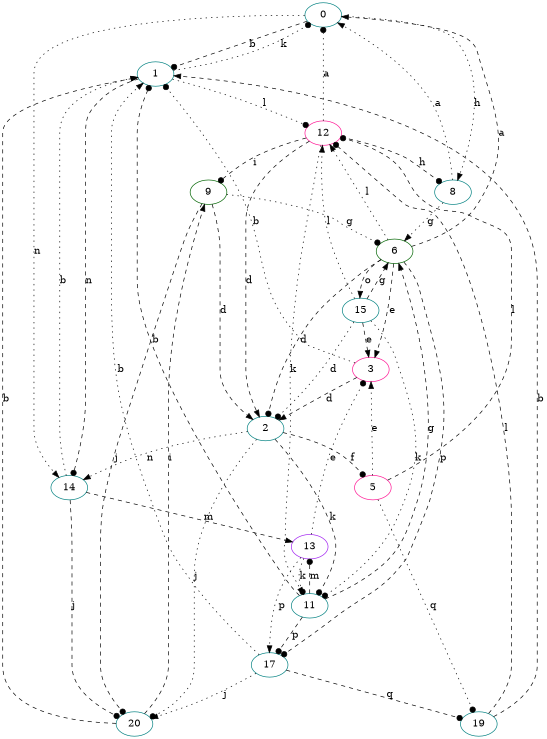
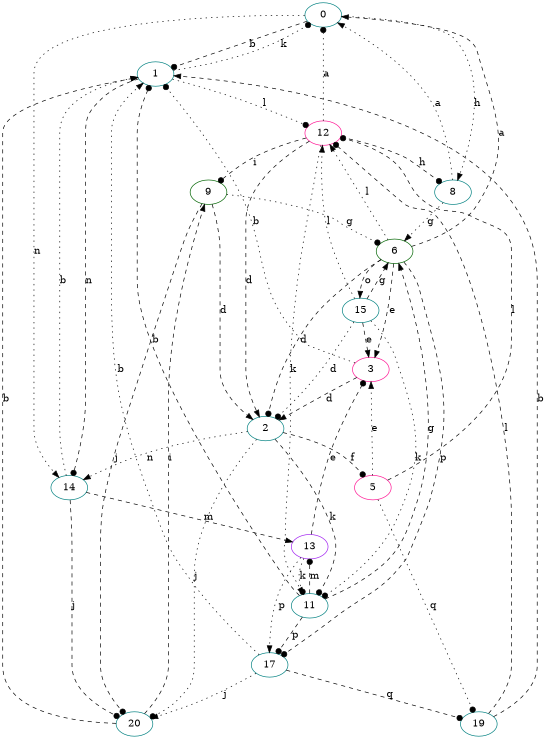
(329, 457) -> (329, 457)
